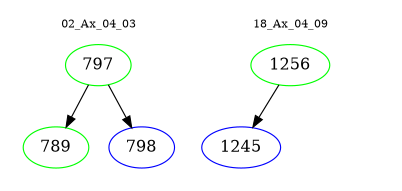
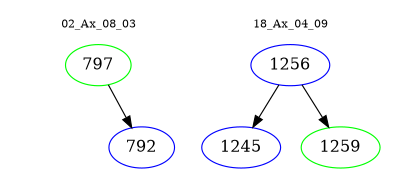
(99, 25) -> (99, 25)
(290, 65) -> (290, 65)
(56, 147) -> none
(142, 147) -> (142, 147)
none -> (341, 147)
